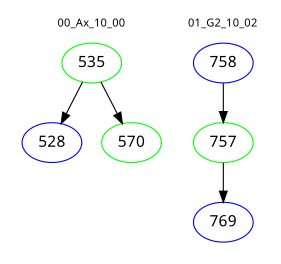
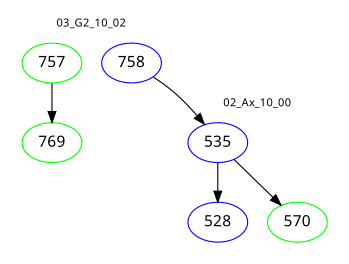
(92, 24) -> (258, 103)
(223, 24) -> (92, 24)
(92, 63) -> (218, 143)
(223, 97) -> (186, 104)
(223, 222) -> (52, 143)
